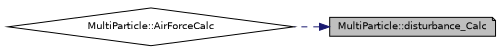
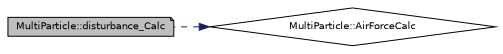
(307, 27) -> (186, 27)
